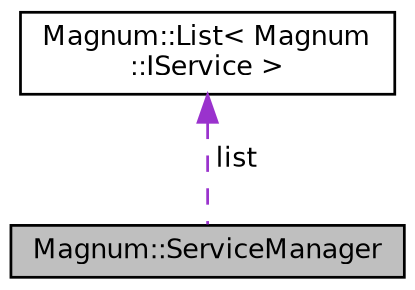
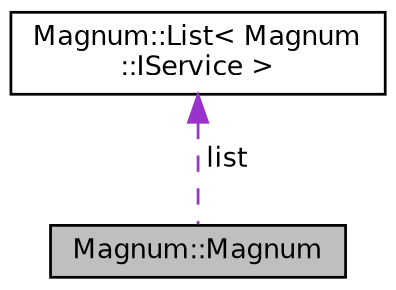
(208, 251) -> (198, 251)
